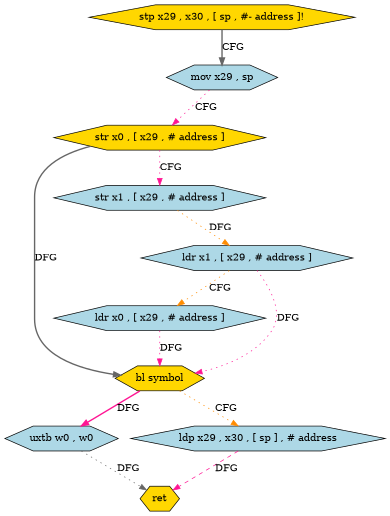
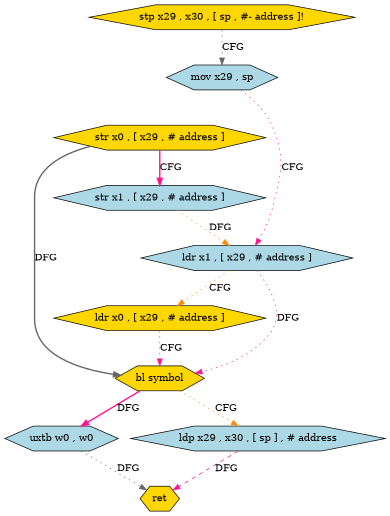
(222, 44) -> (222, 44)
(193, 105) -> (281, 160)
(160, 164) -> (160, 164)
(160, 318) -> (160, 318)
(171, 348) -> (171, 348)
